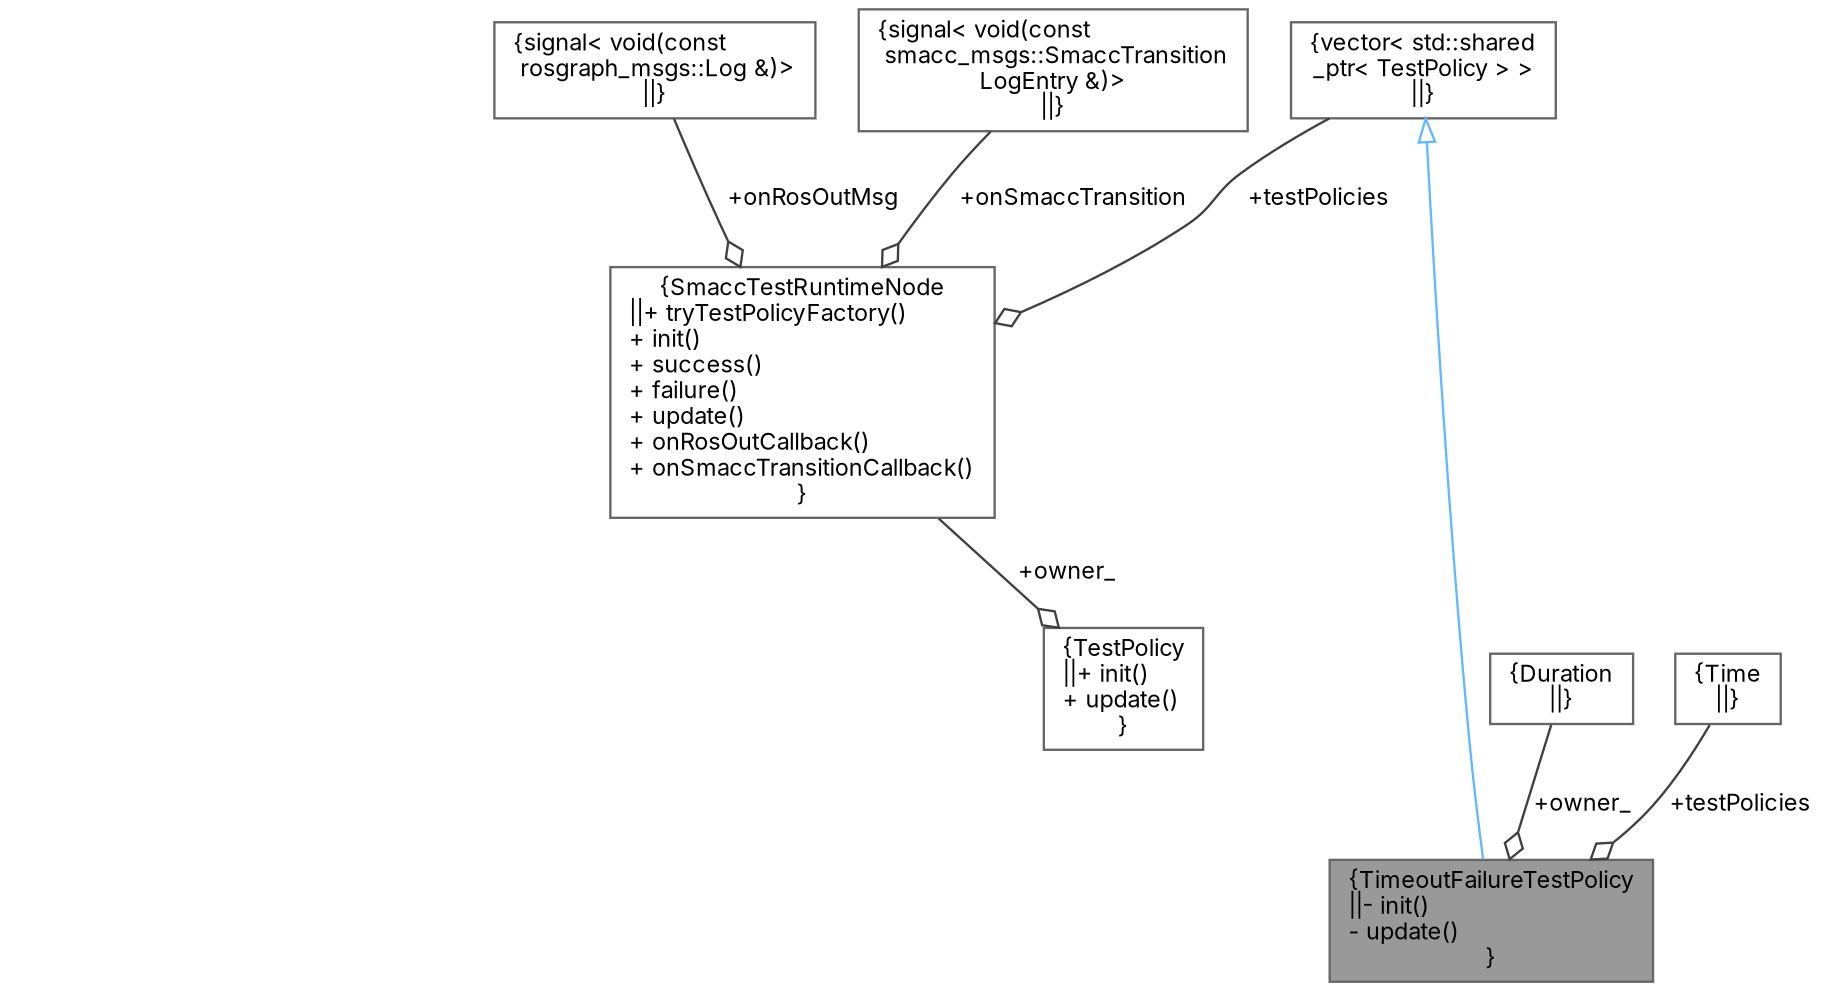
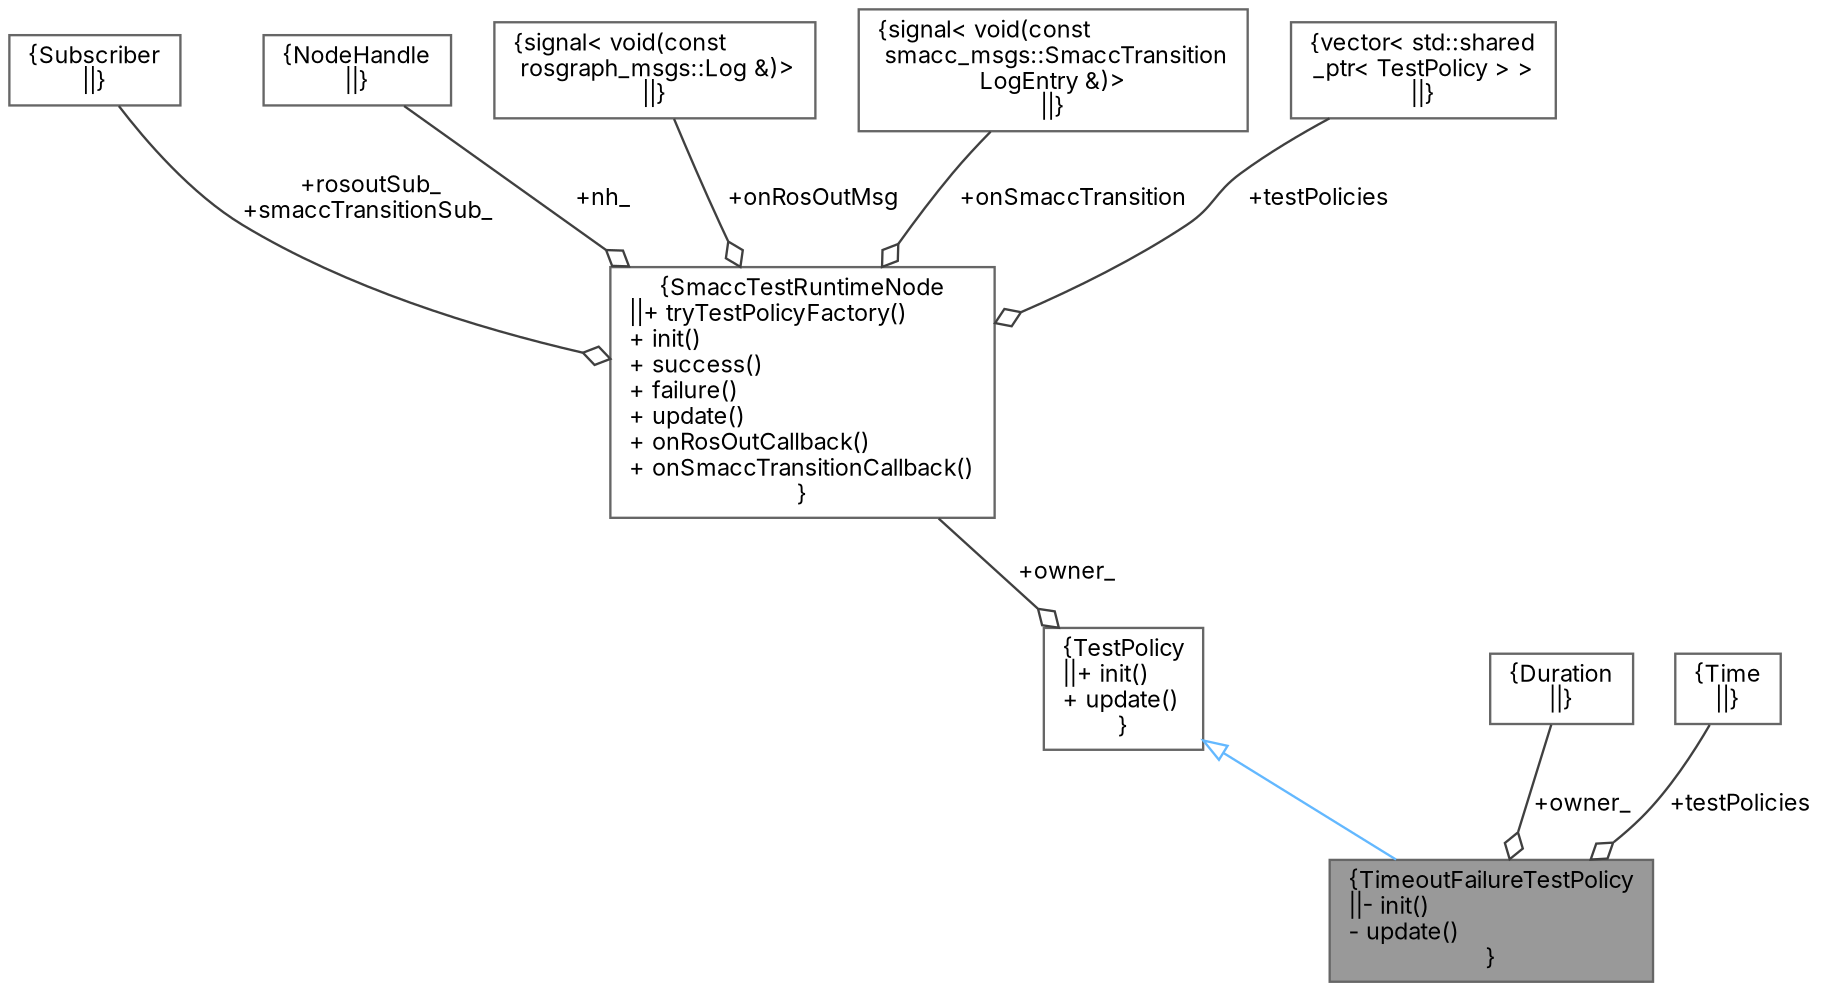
none -> (95, 70)
none -> (357, 70)
(1450, 501) -> (1310, 806)
